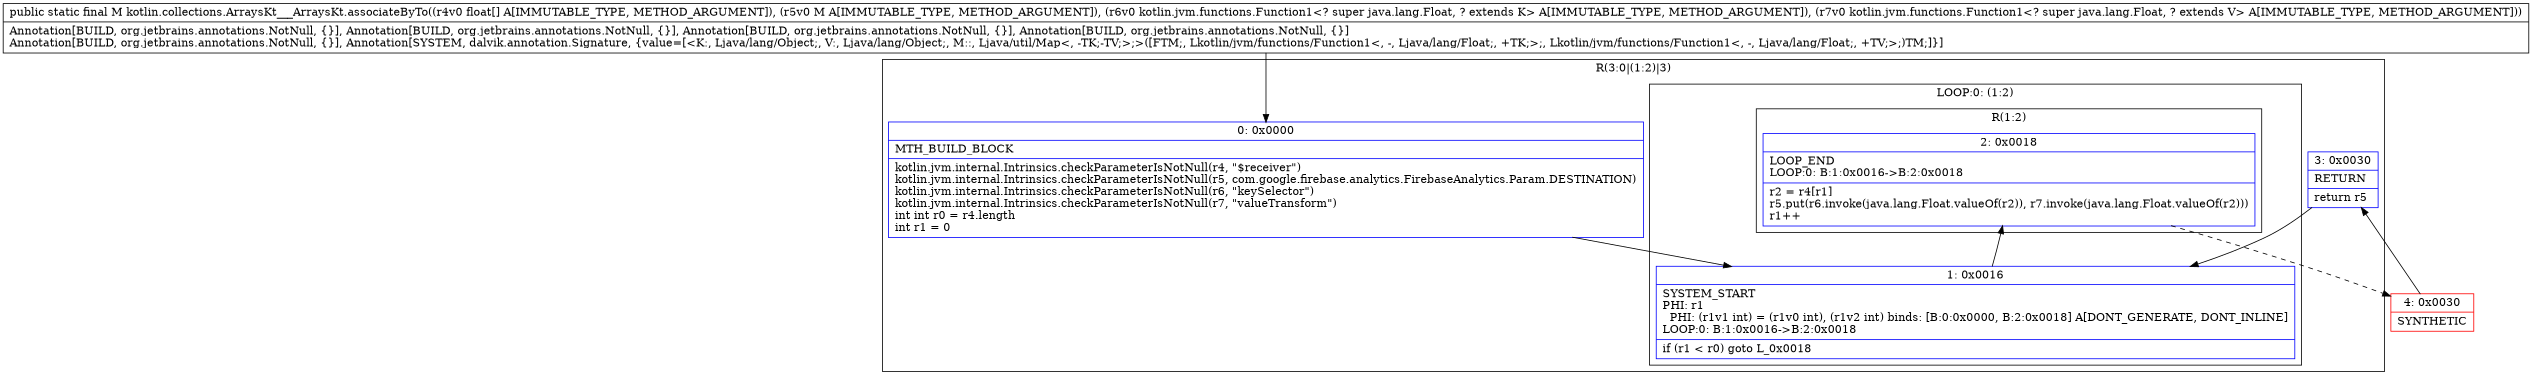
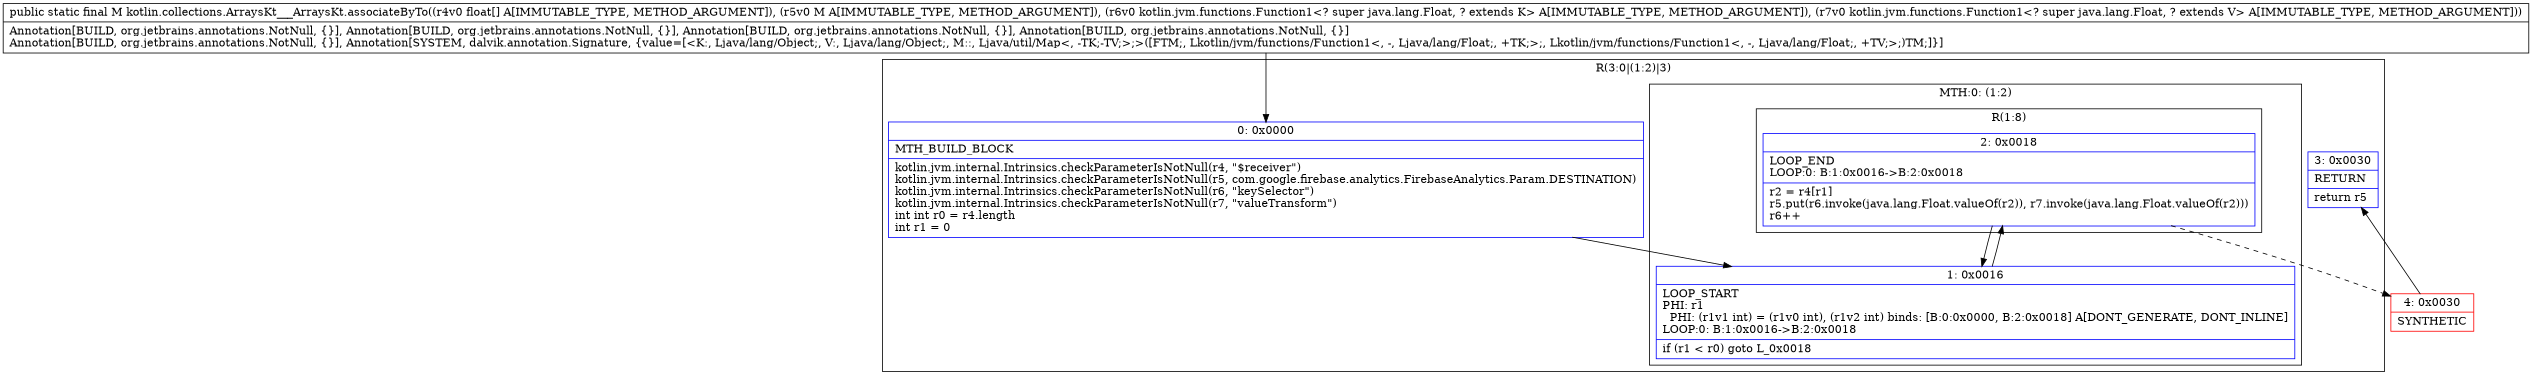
(1976, 93) -> (1976, 93)
(2009, 118) -> (2009, 118)
(1785, 216) -> (1785, 216)
(2258, 241) -> (1988, 242)
(1709, 294) -> (1701, 294)
